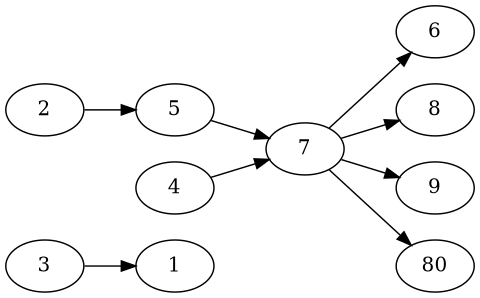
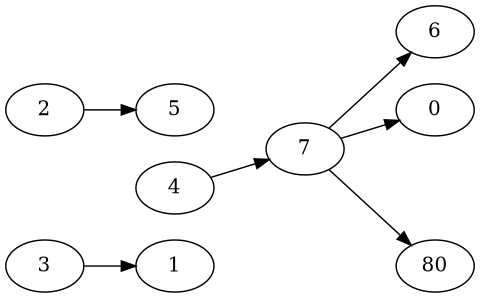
(435, 110) -> (435, 110)
(233, 127) -> none
(435, 188) -> none
